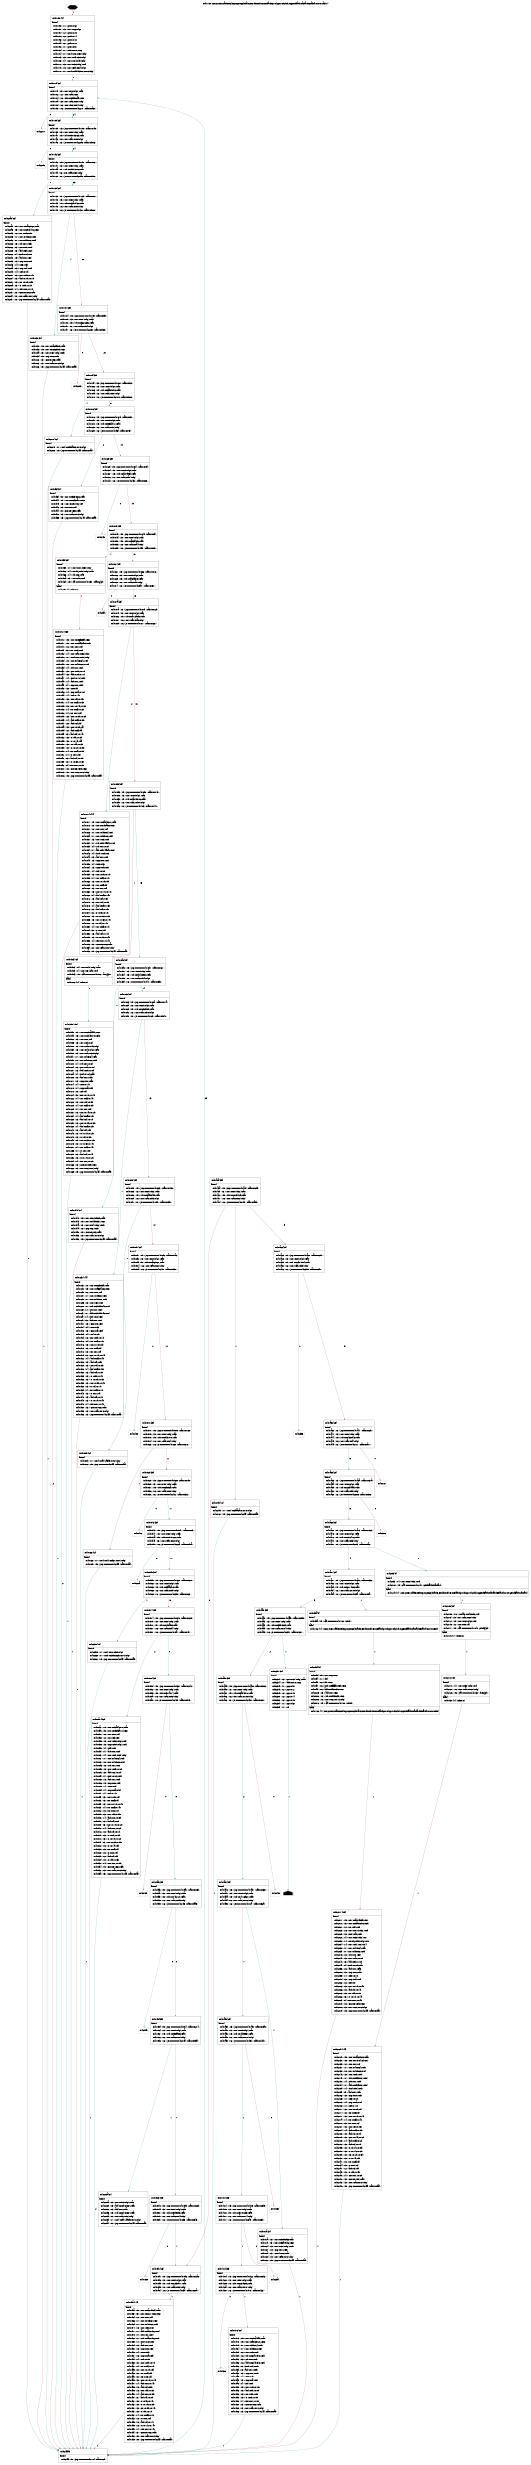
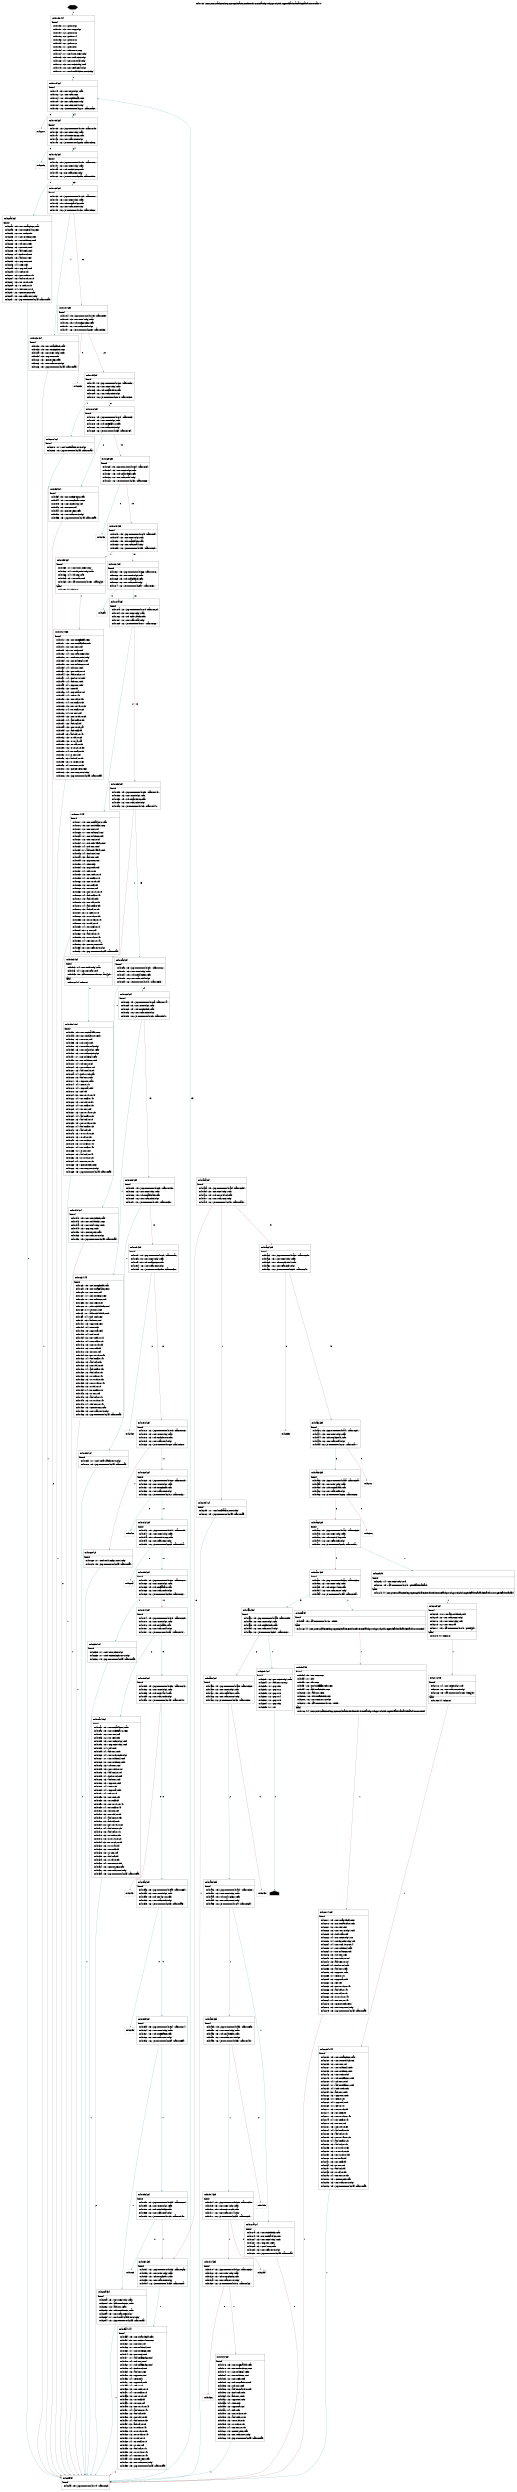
none -> (112, 2400)
